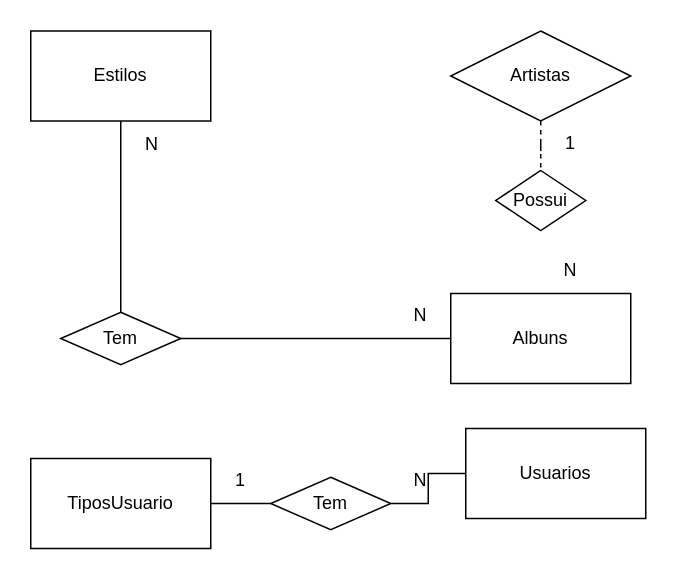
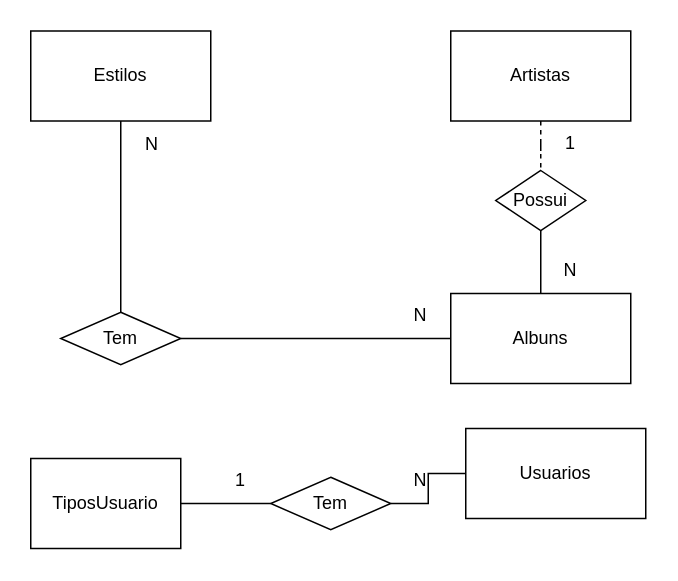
(541, 76) -> (541, 76)
none -> (541, 261)
(121, 503) -> (106, 503)
